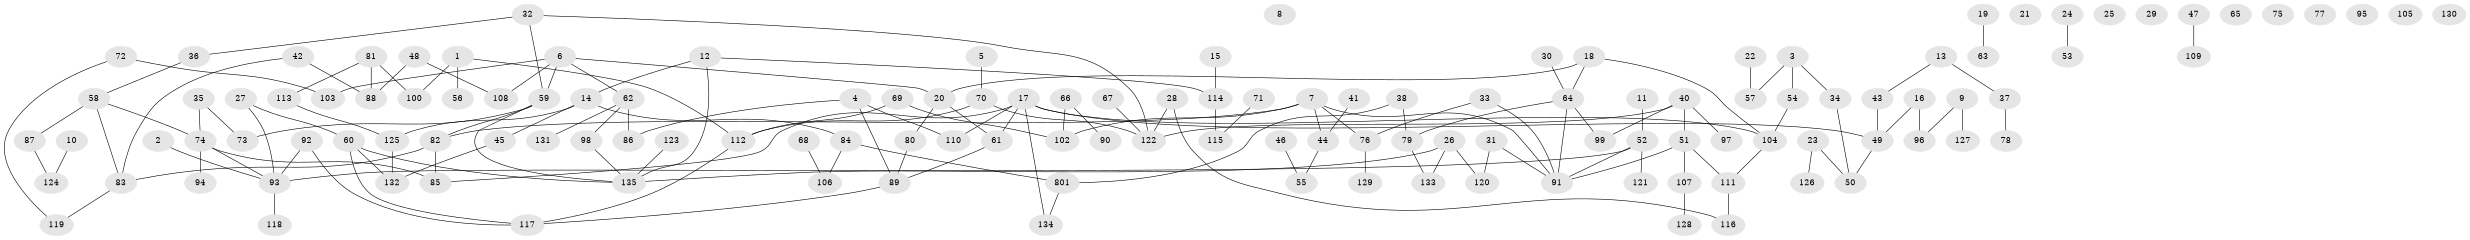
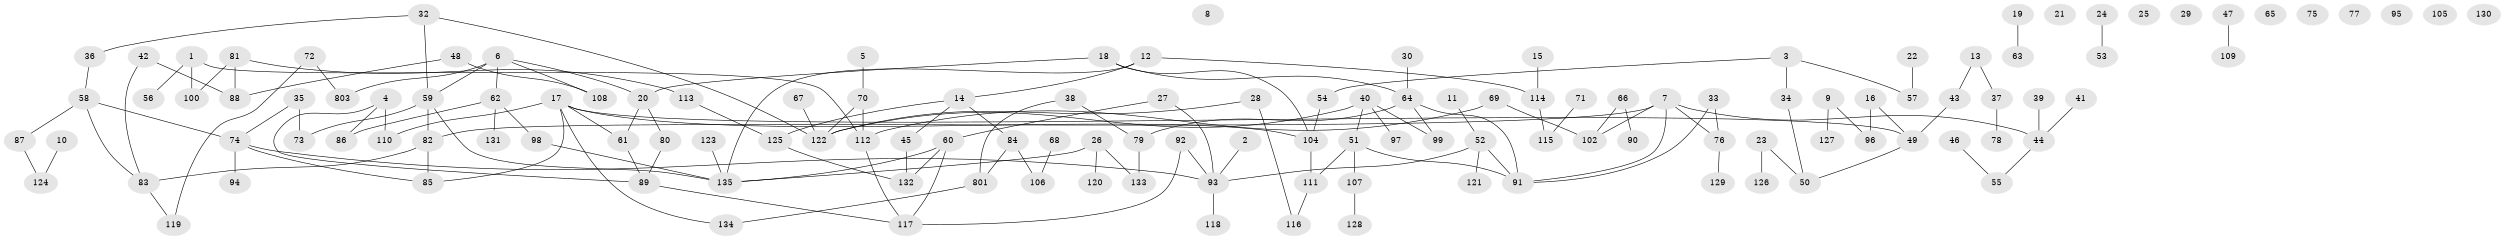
(328, 99) -> (343, 99)
none -> (2039, 99)
(1492, 141) -> none
